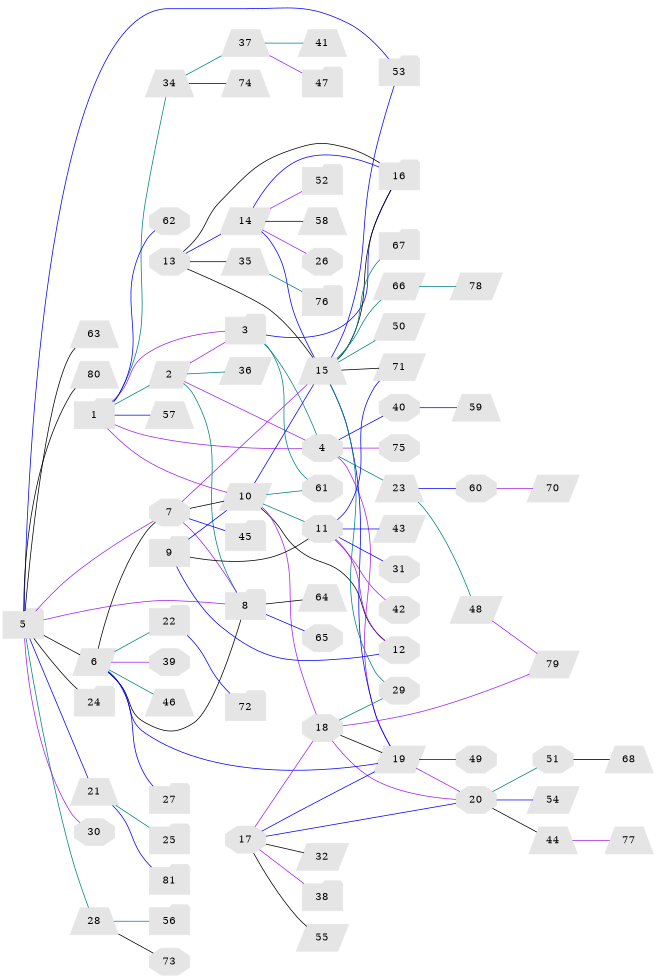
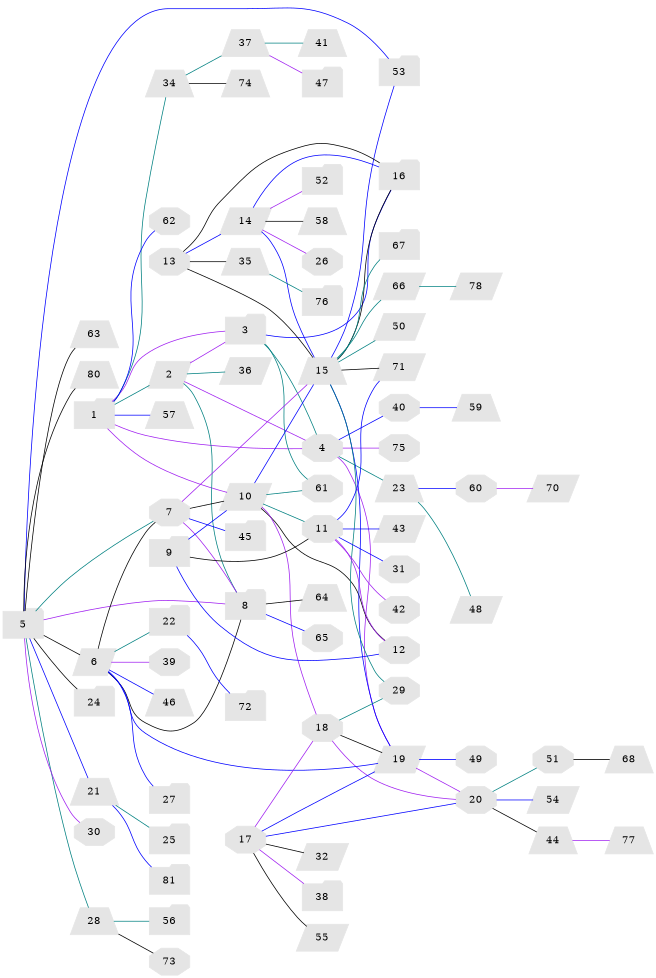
(91, 561) -> (91, 561)
(553, 664) -> none
(131, 682) -> (131, 682)
